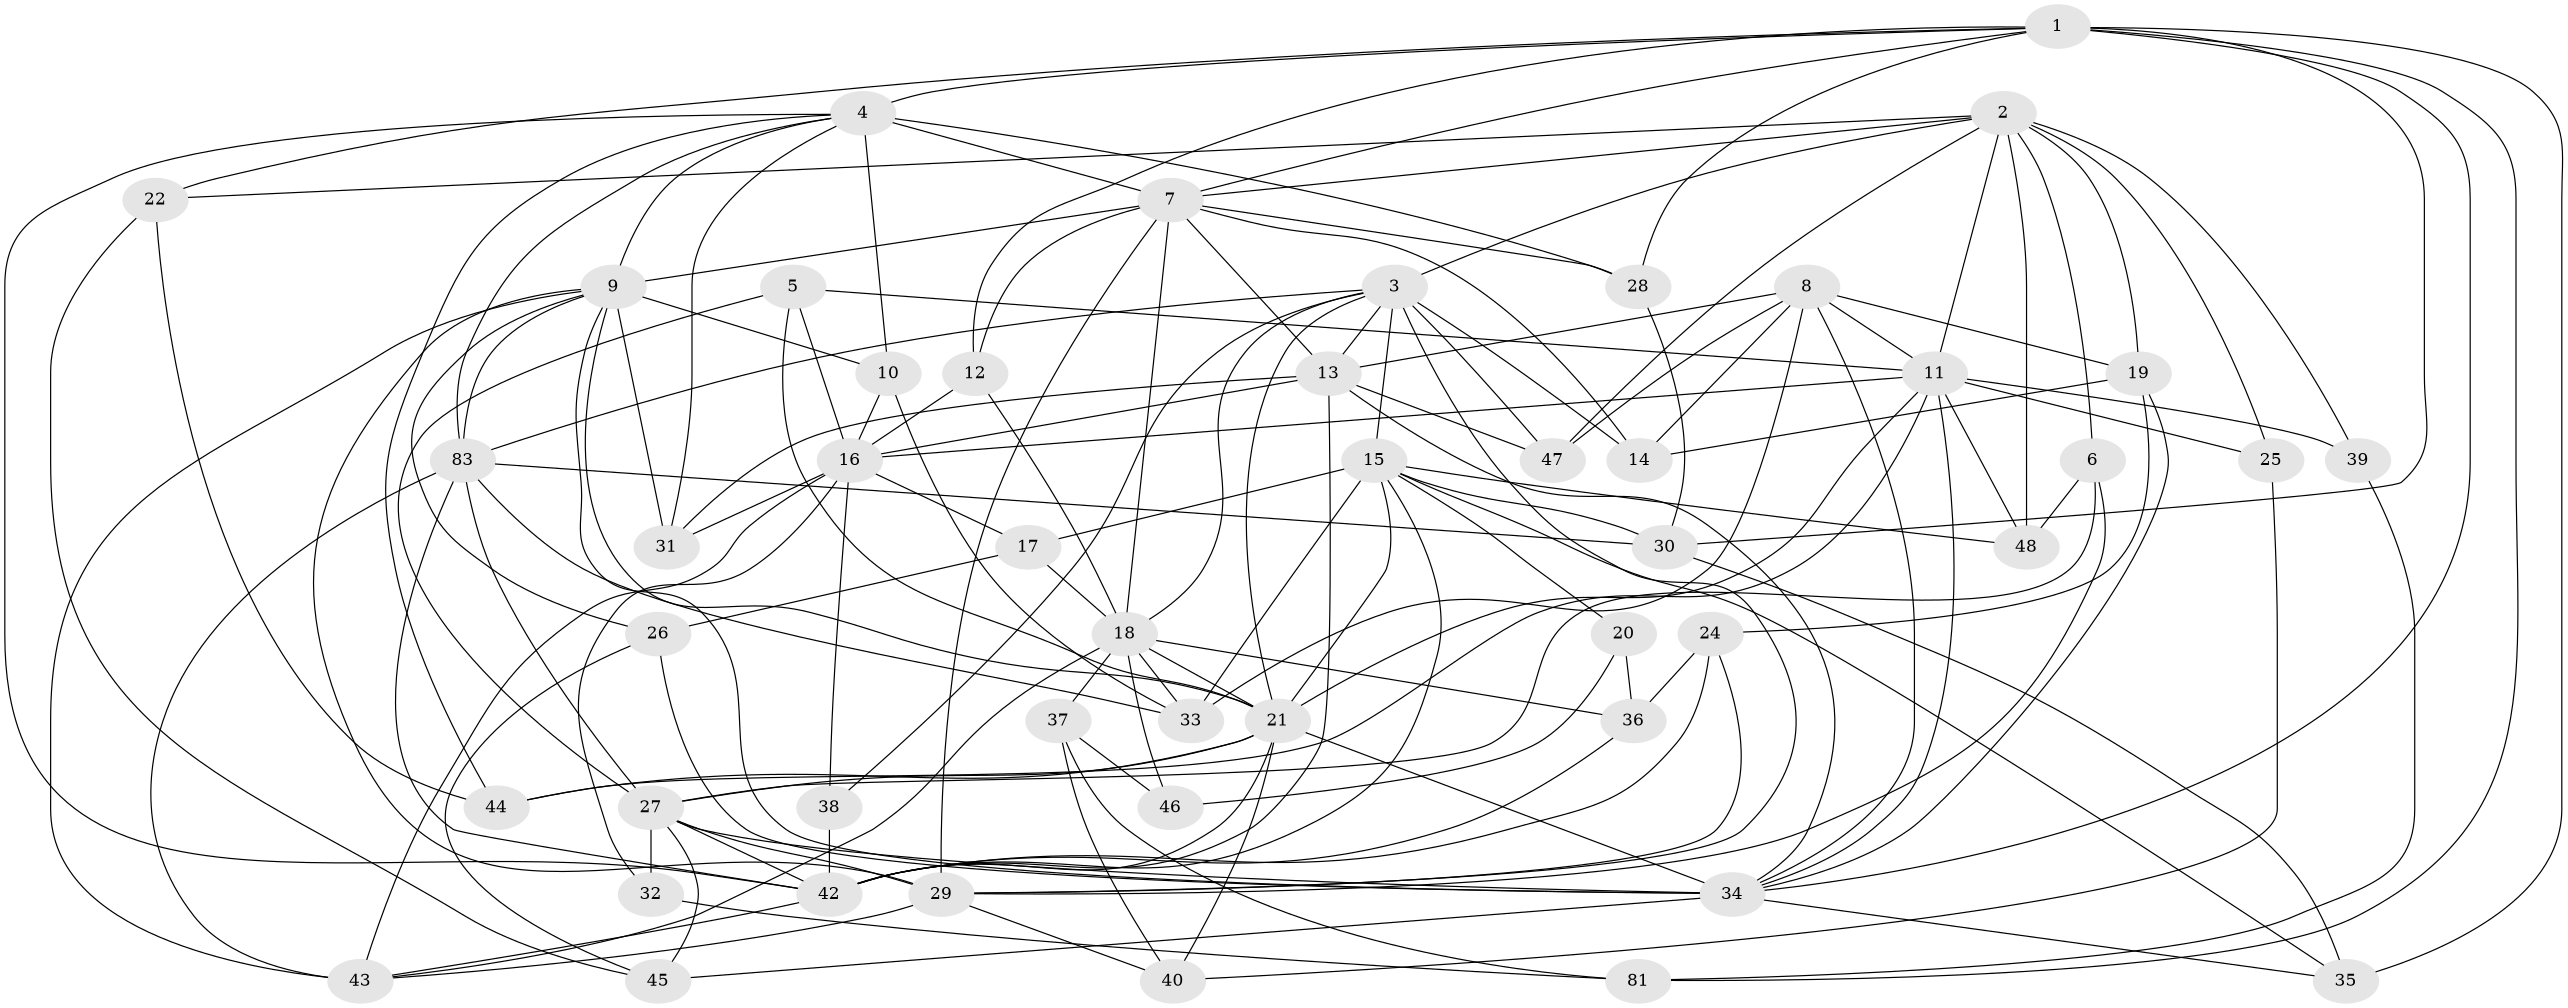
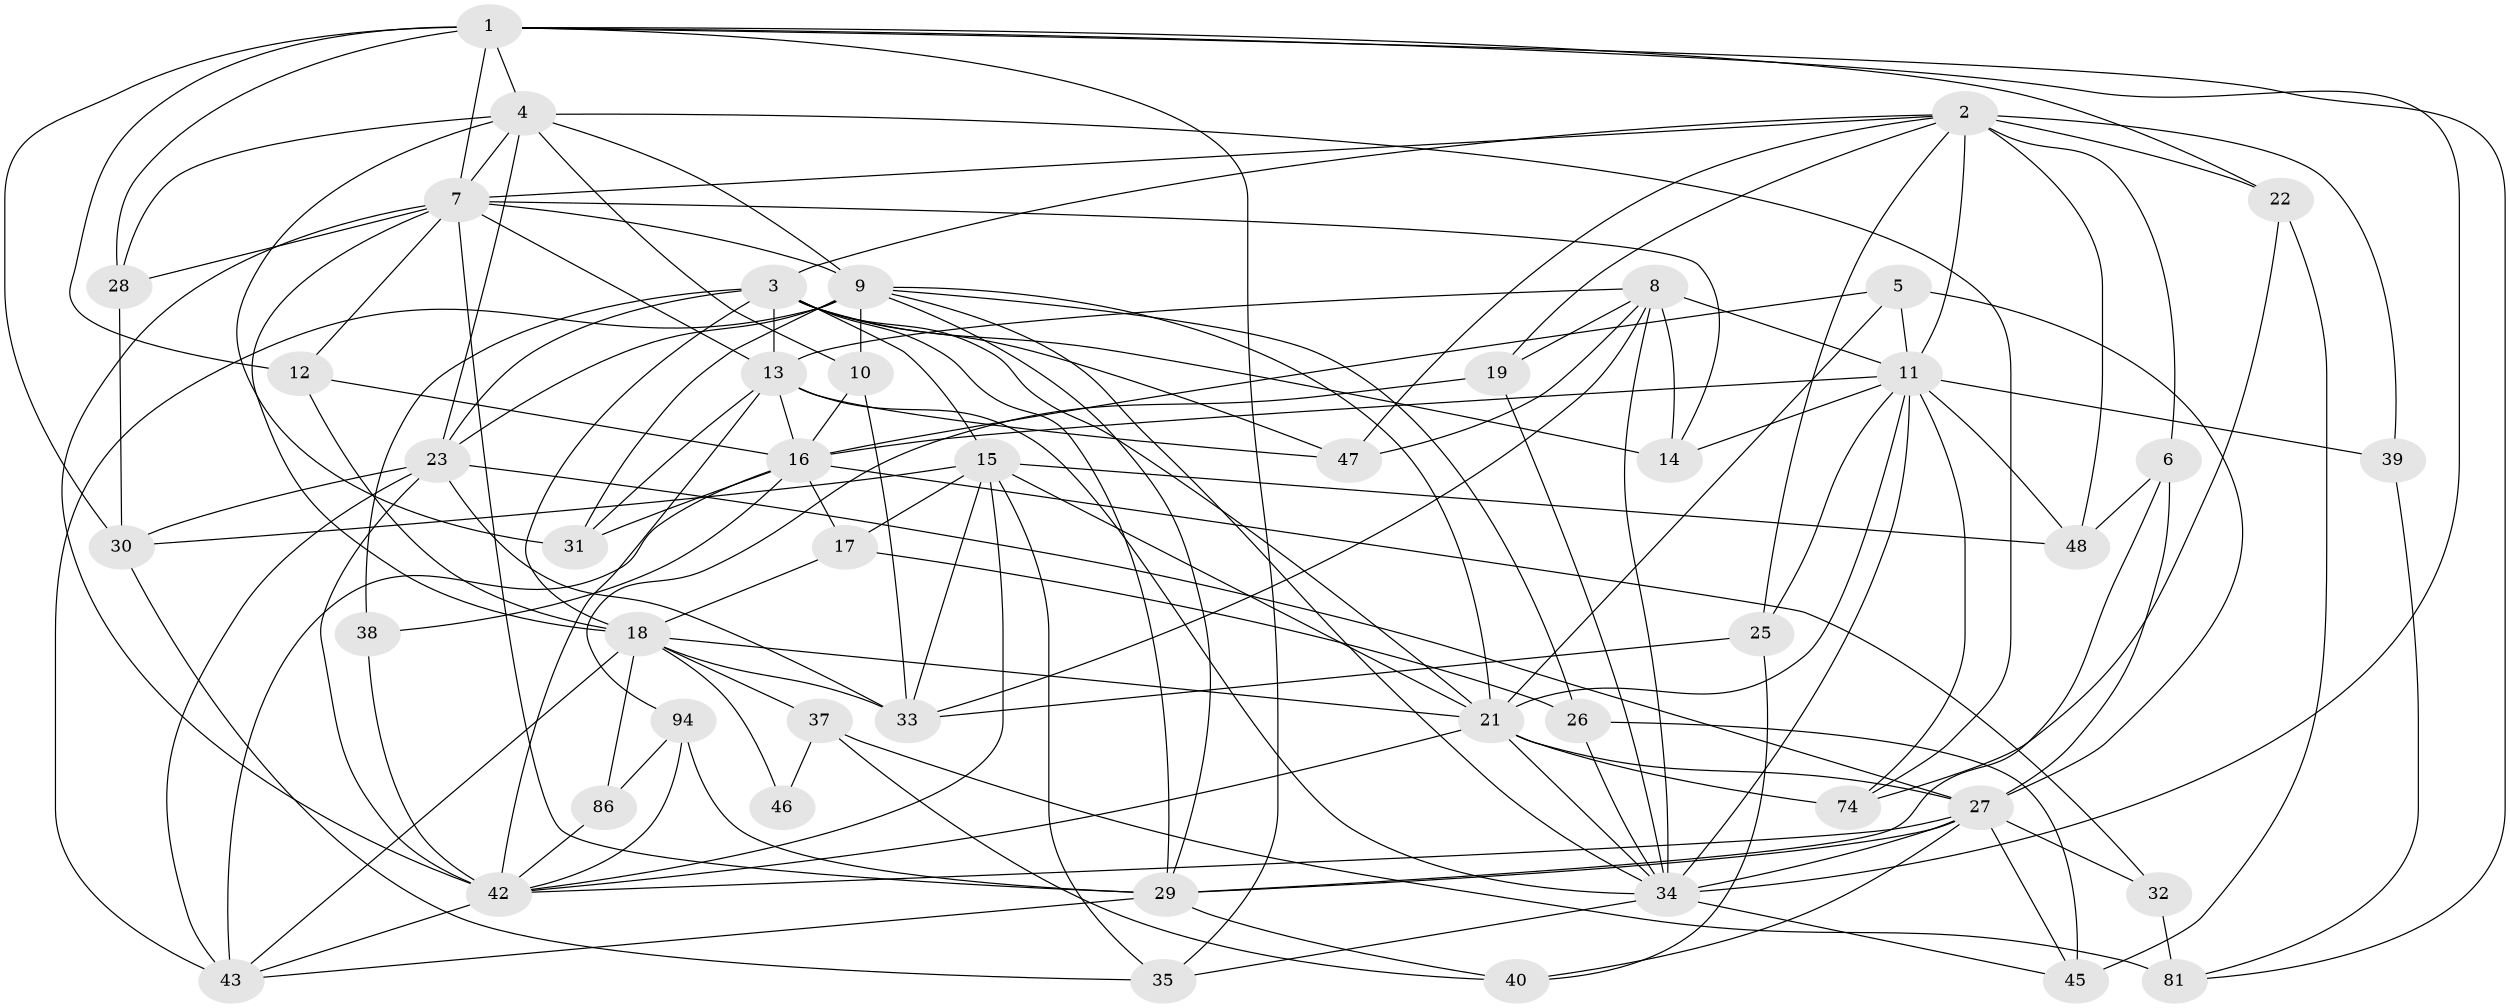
(1878, 419) -> (1789, 417)
(463, 461) -> (438, 461)
(5, 480) -> (64, 514)
(1624, 634) -> none
(1711, 634) -> (684, 721)
none -> (1335, 678)
(1634, 721) -> (604, 808)
(497, 808) -> (1848, 808)
(1253, 817) -> (1733, 938)
